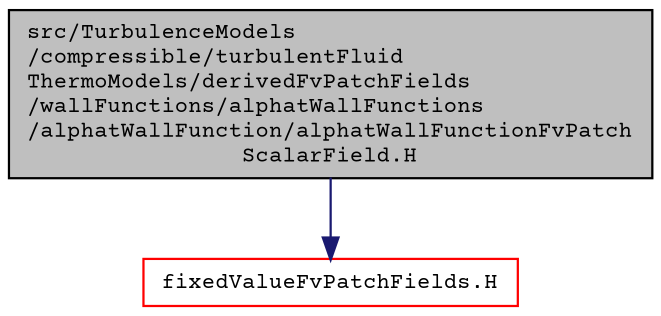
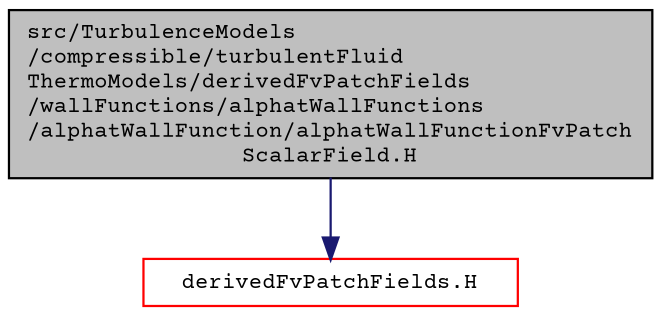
(331, 282) -> (331, 282)
